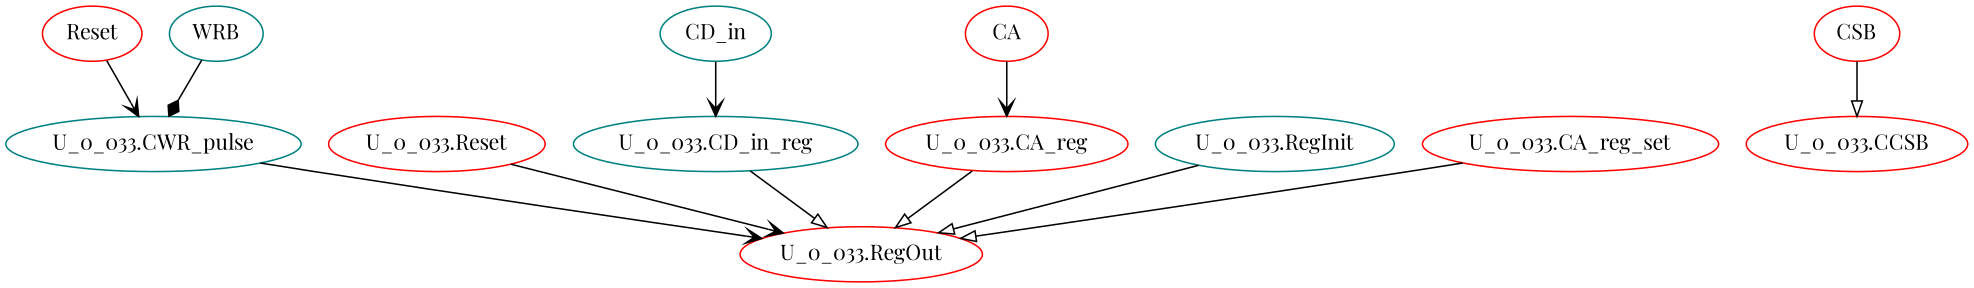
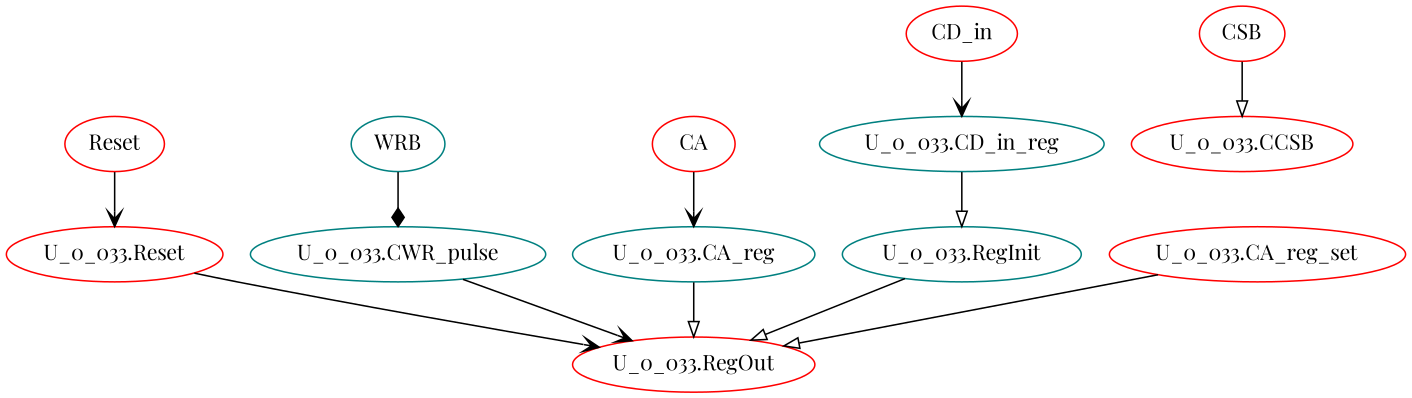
(716, 34) -> (962, 34)
(119, 82) -> (115, 192)
(1007, 144) -> (694, 254)
(782, 195) -> (962, 192)
